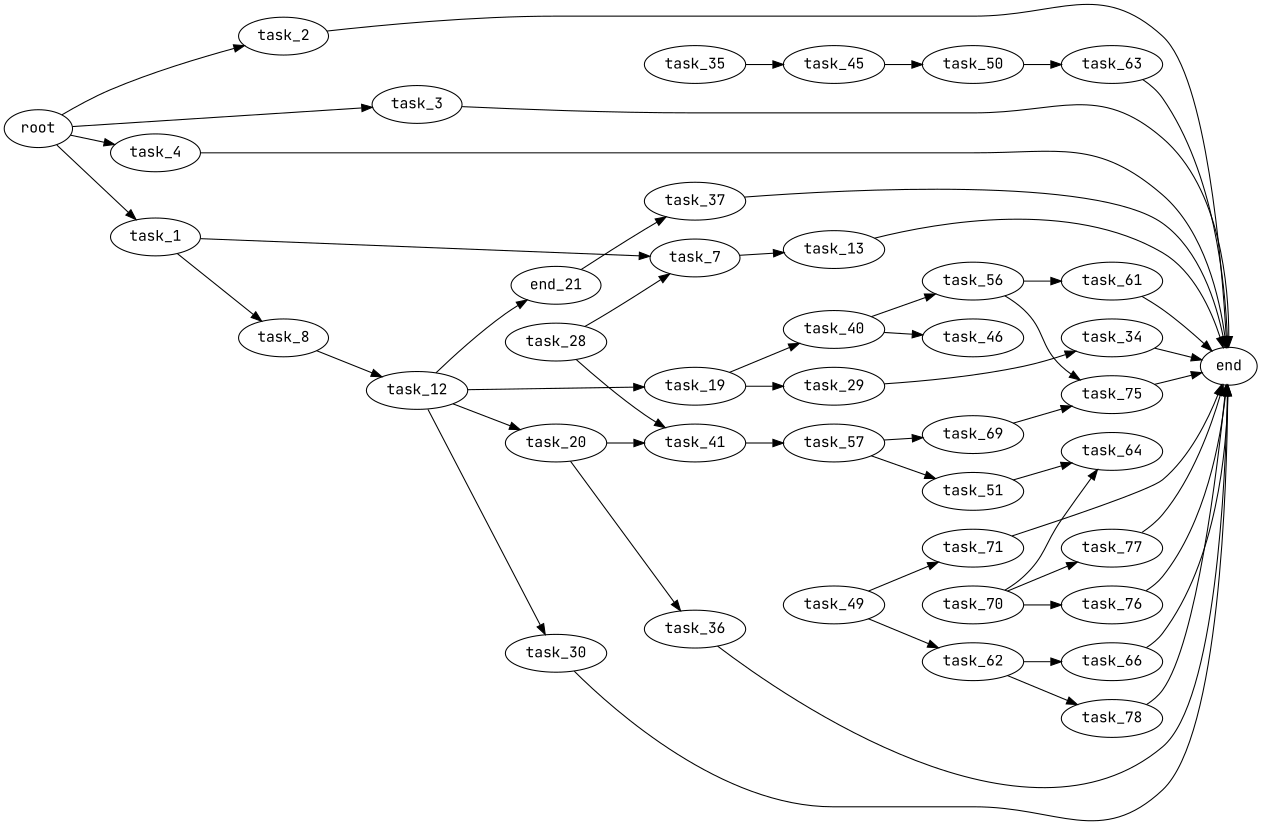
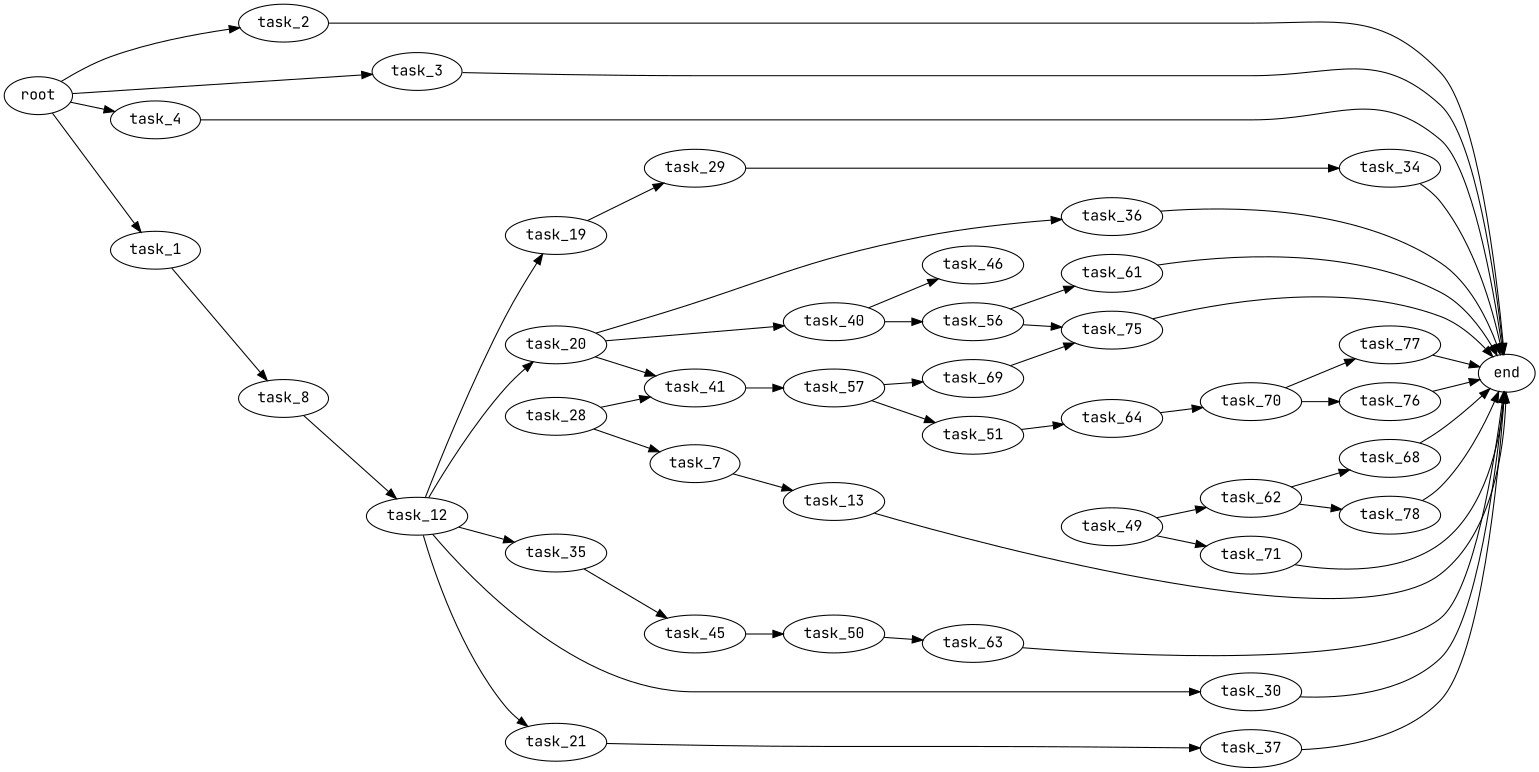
(420, 247) -> none
(556, 285) -> (556, 742)
(760, 360) -> (689, 334)
none -> (481, 533)
(1051, 537) -> (1176, 411)
(1112, 662) -> (1390, 458)
